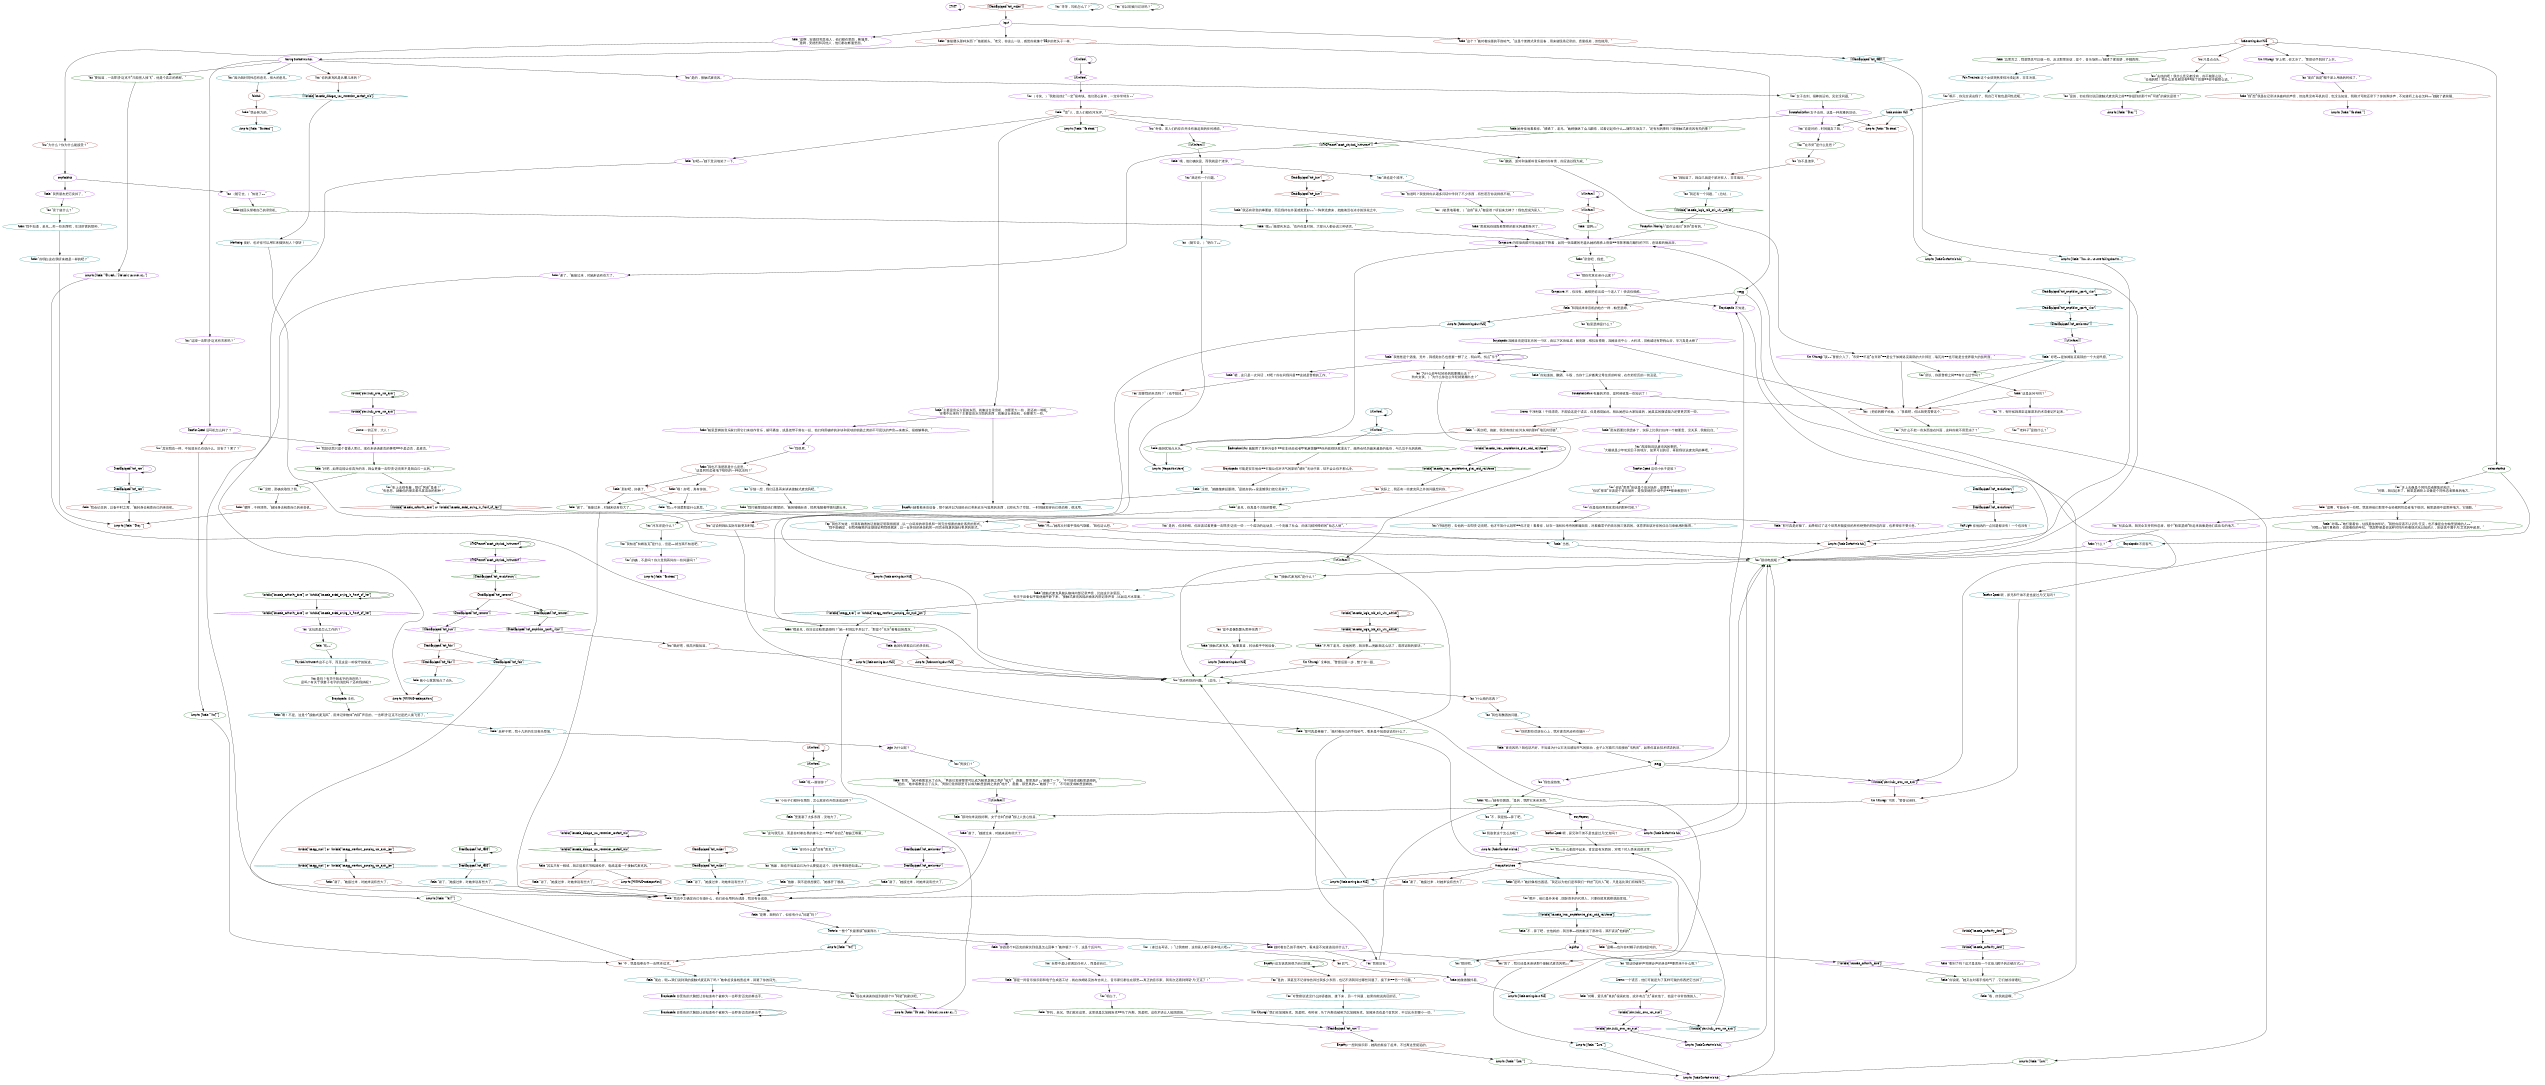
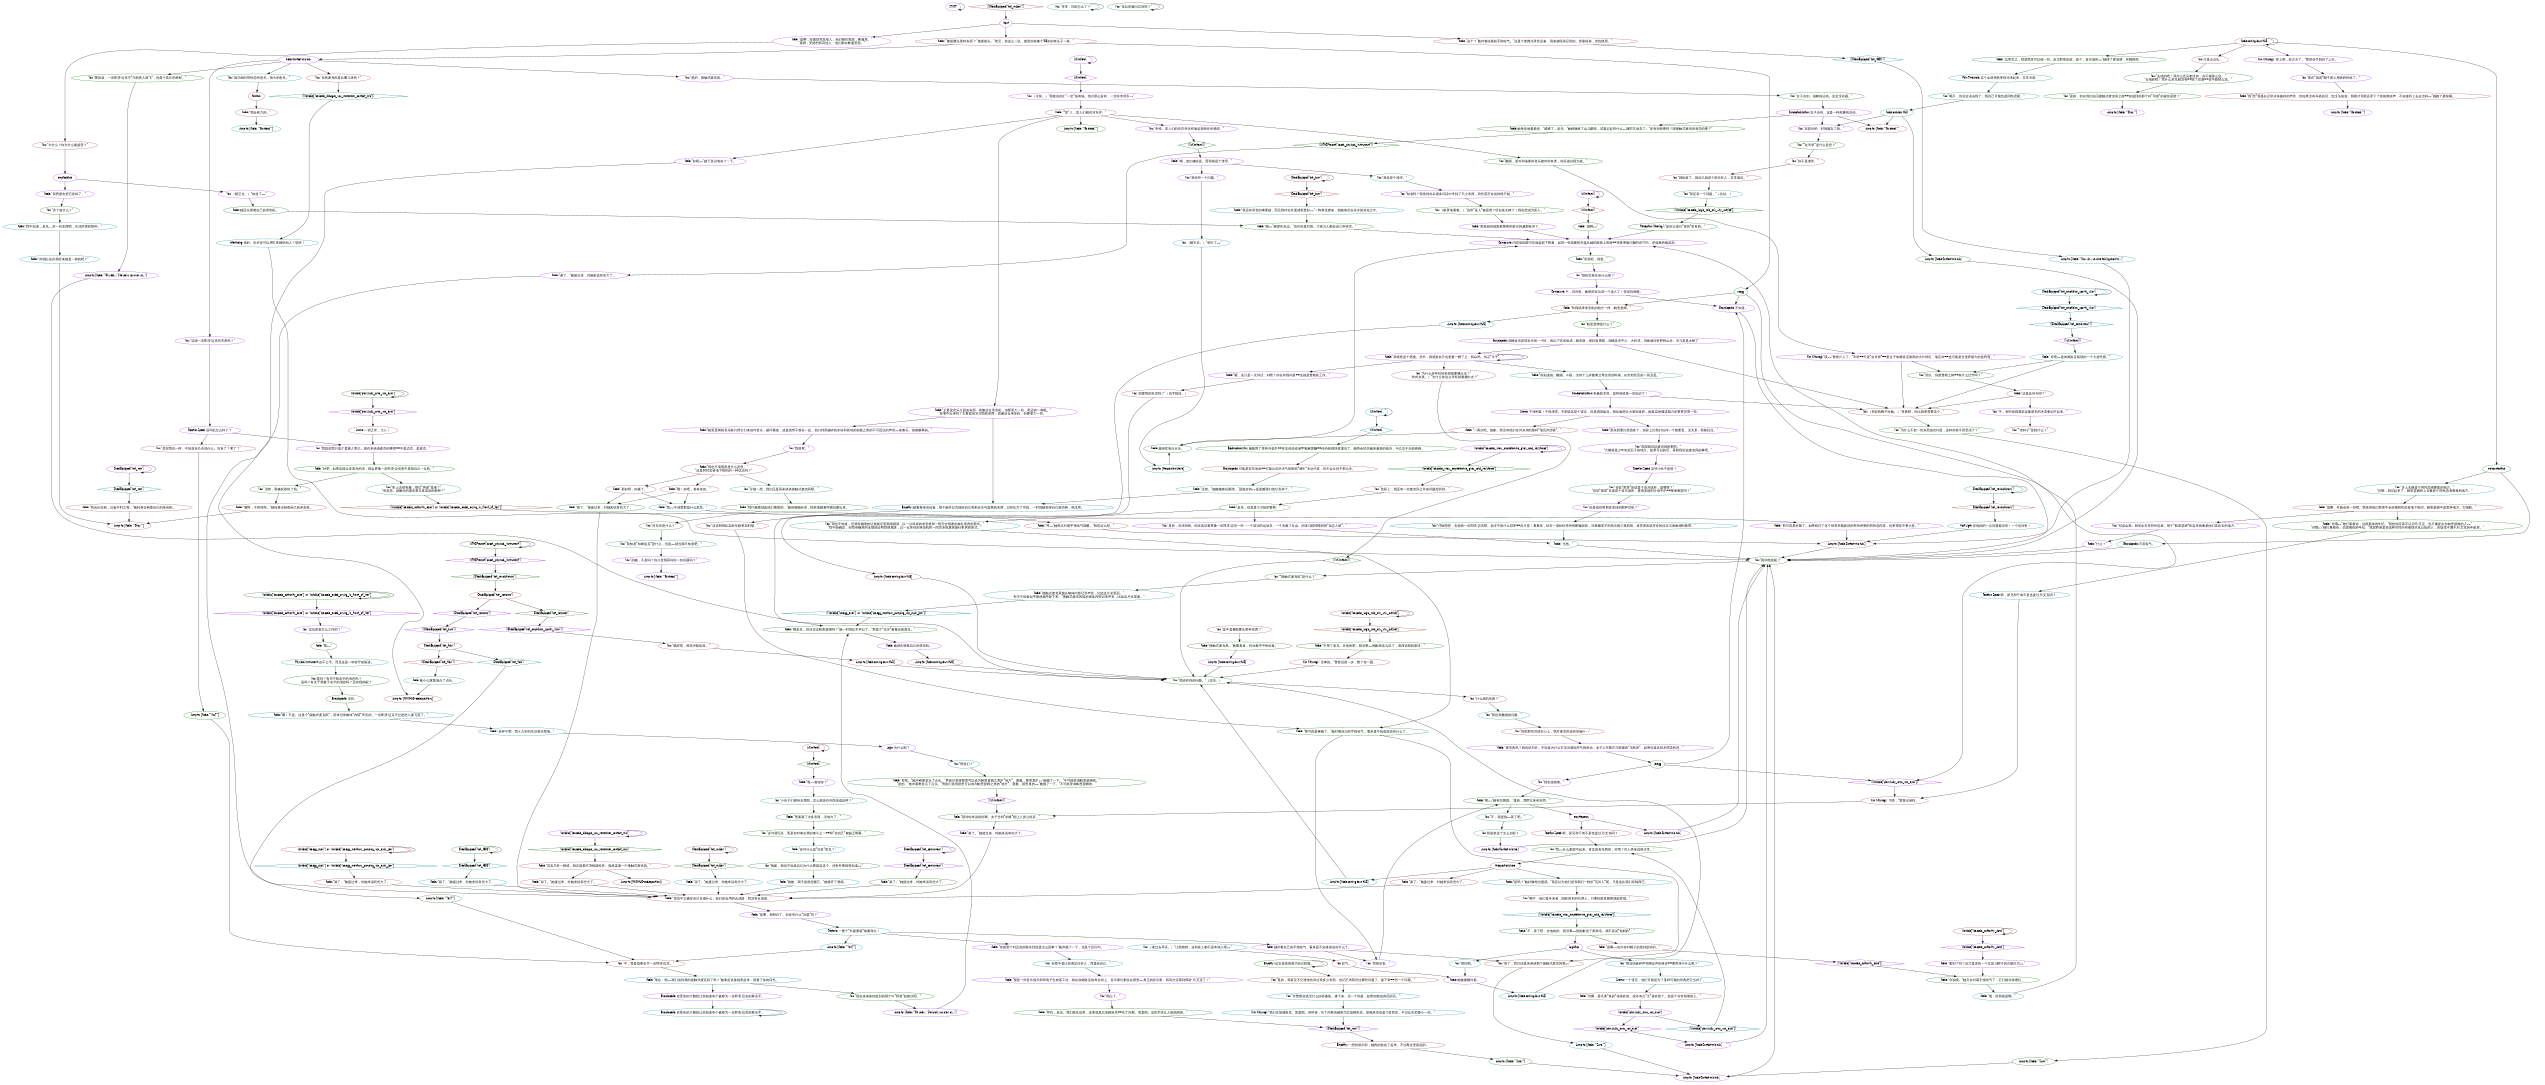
(299, 60) -> (299, 60)
(1166, 458) -> (1169, 460)
